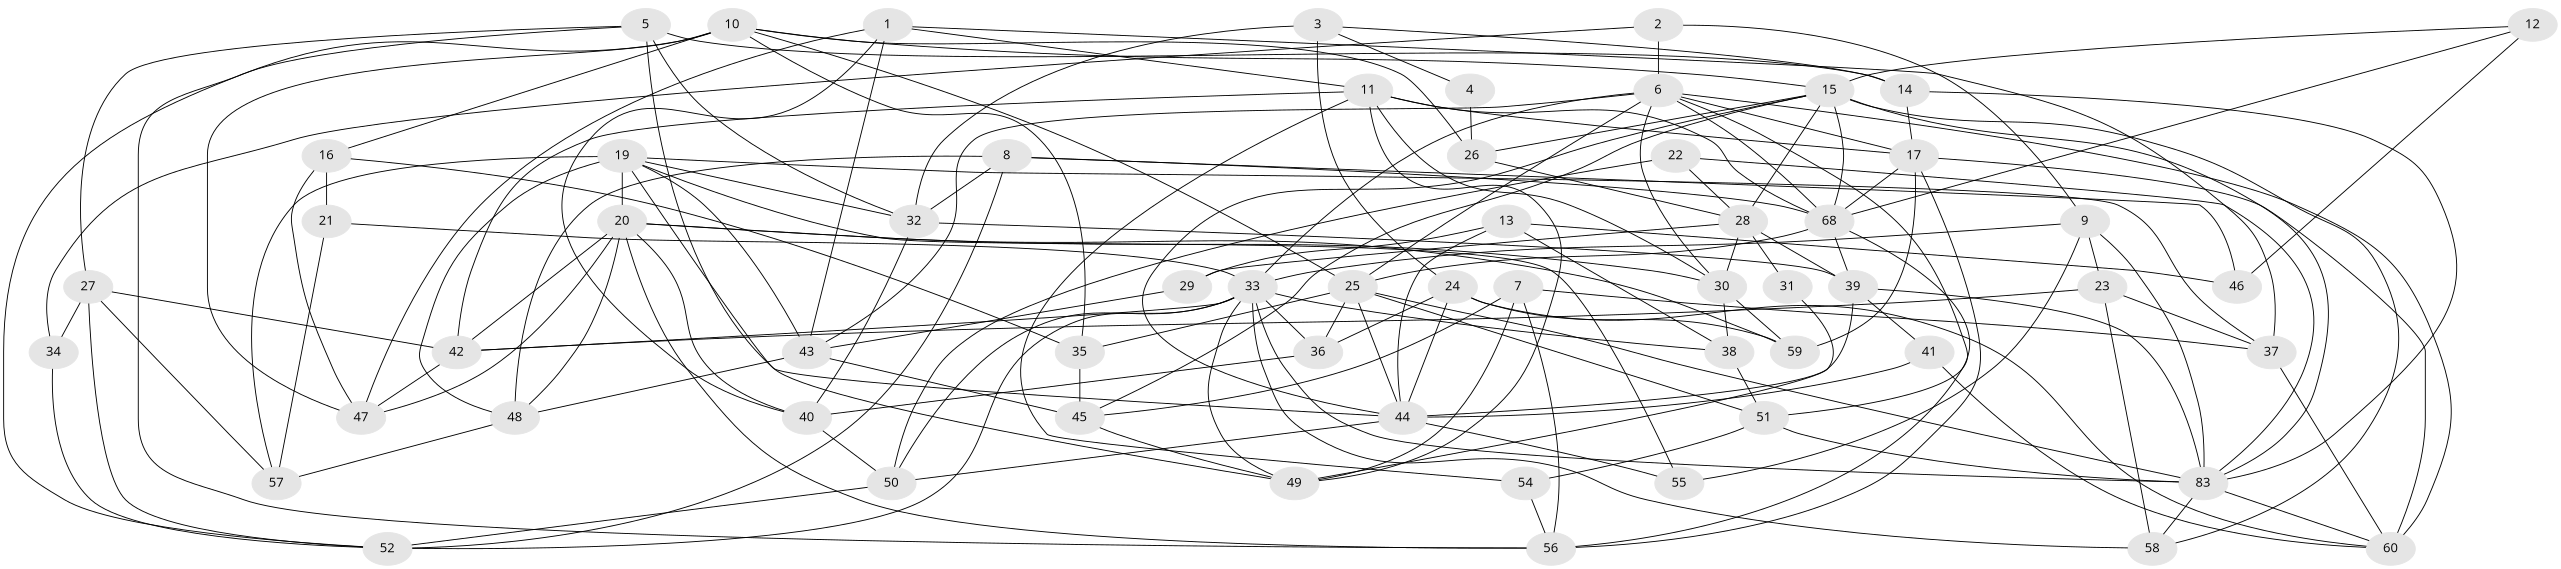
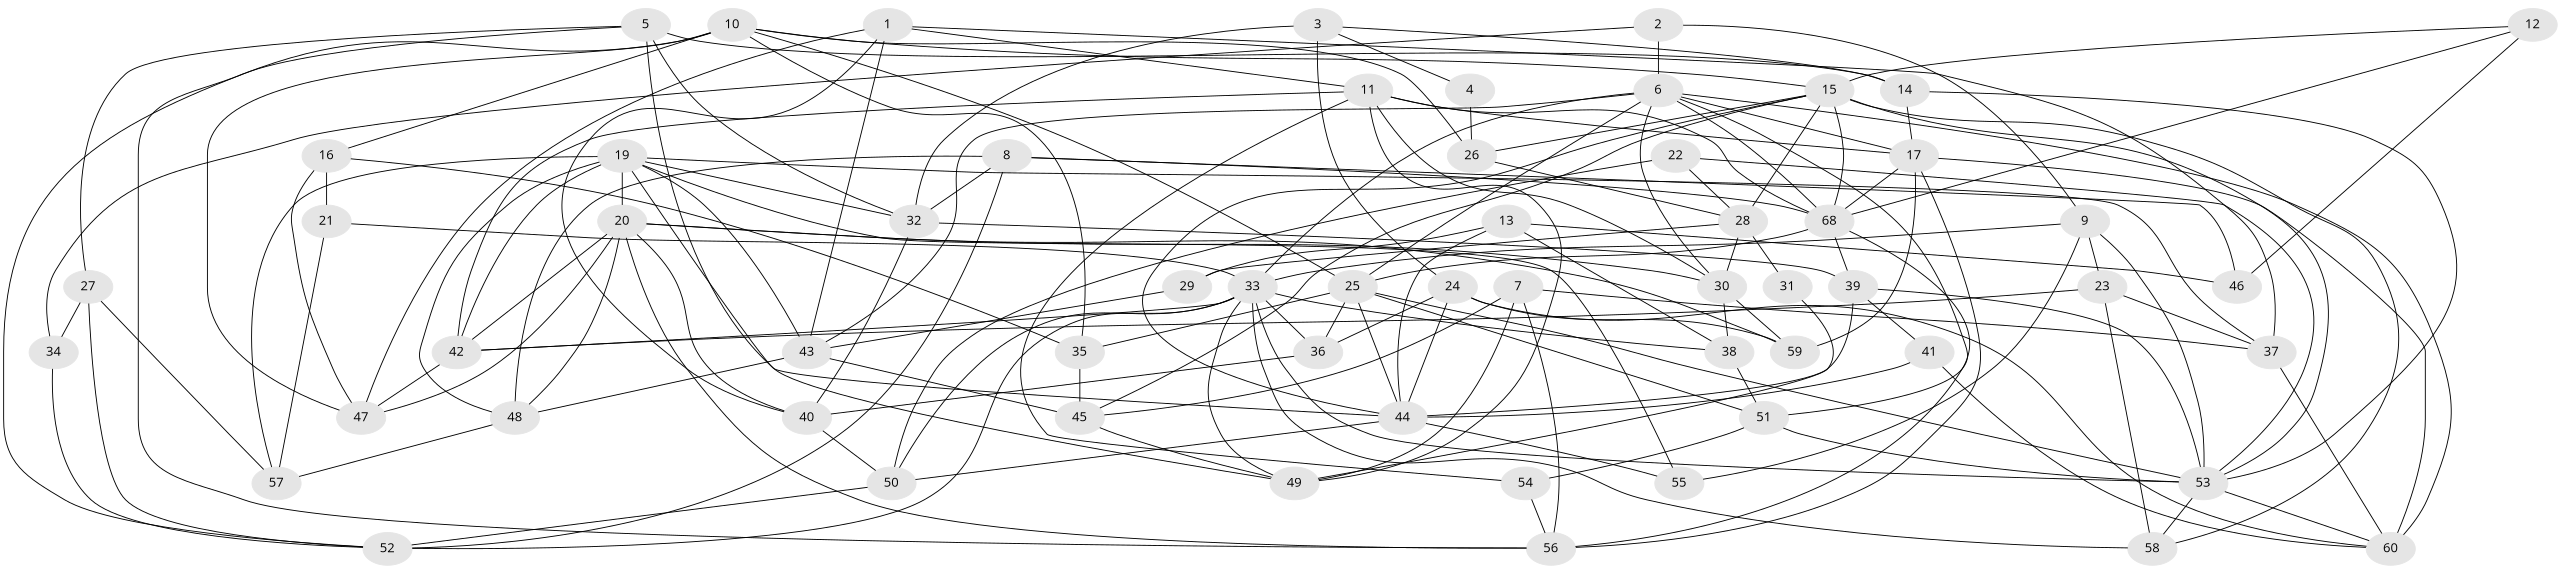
(1798, 254) -> none
(273, 320) -> (510, 239)
(2203, 483) -> (2203, 483)
